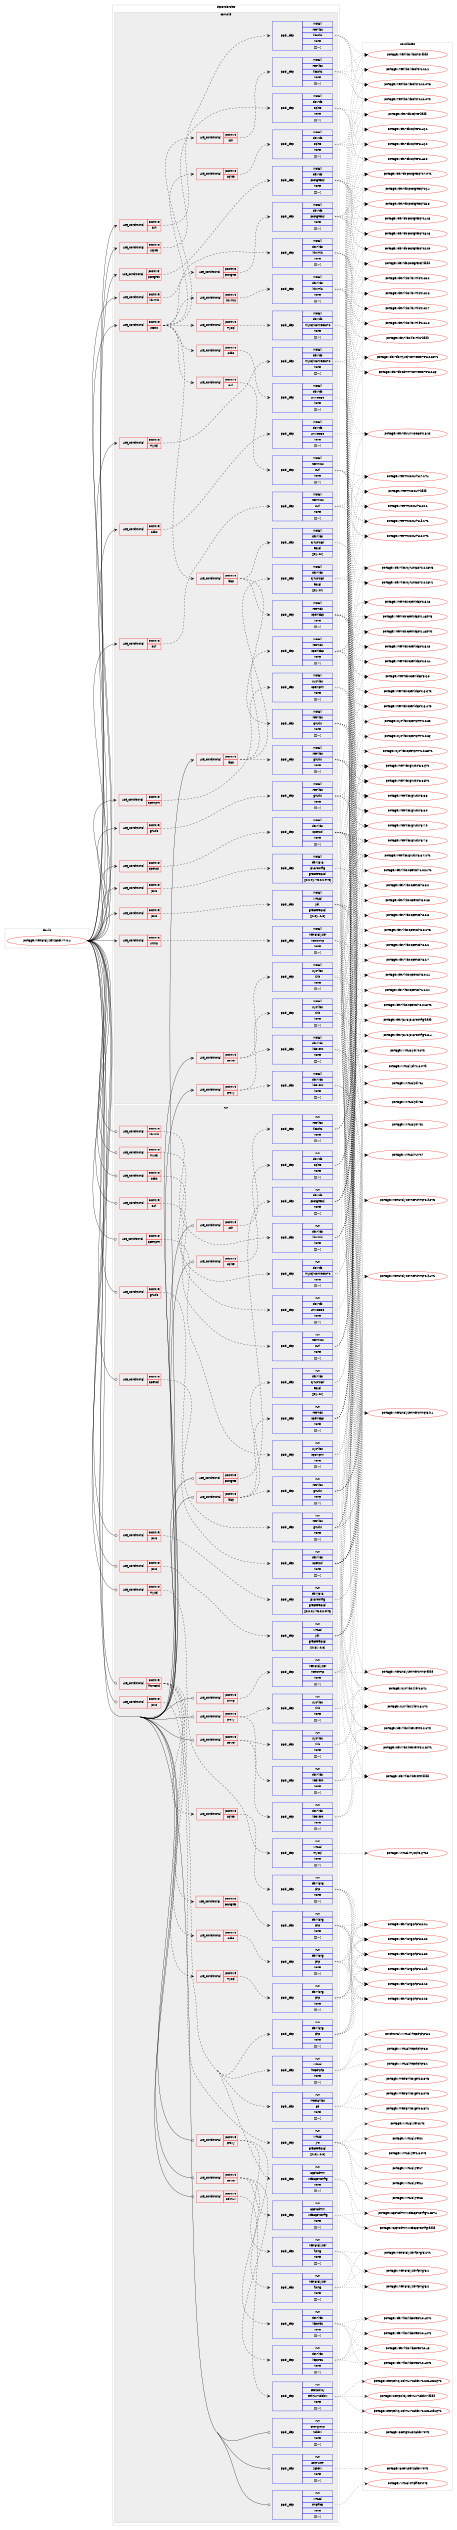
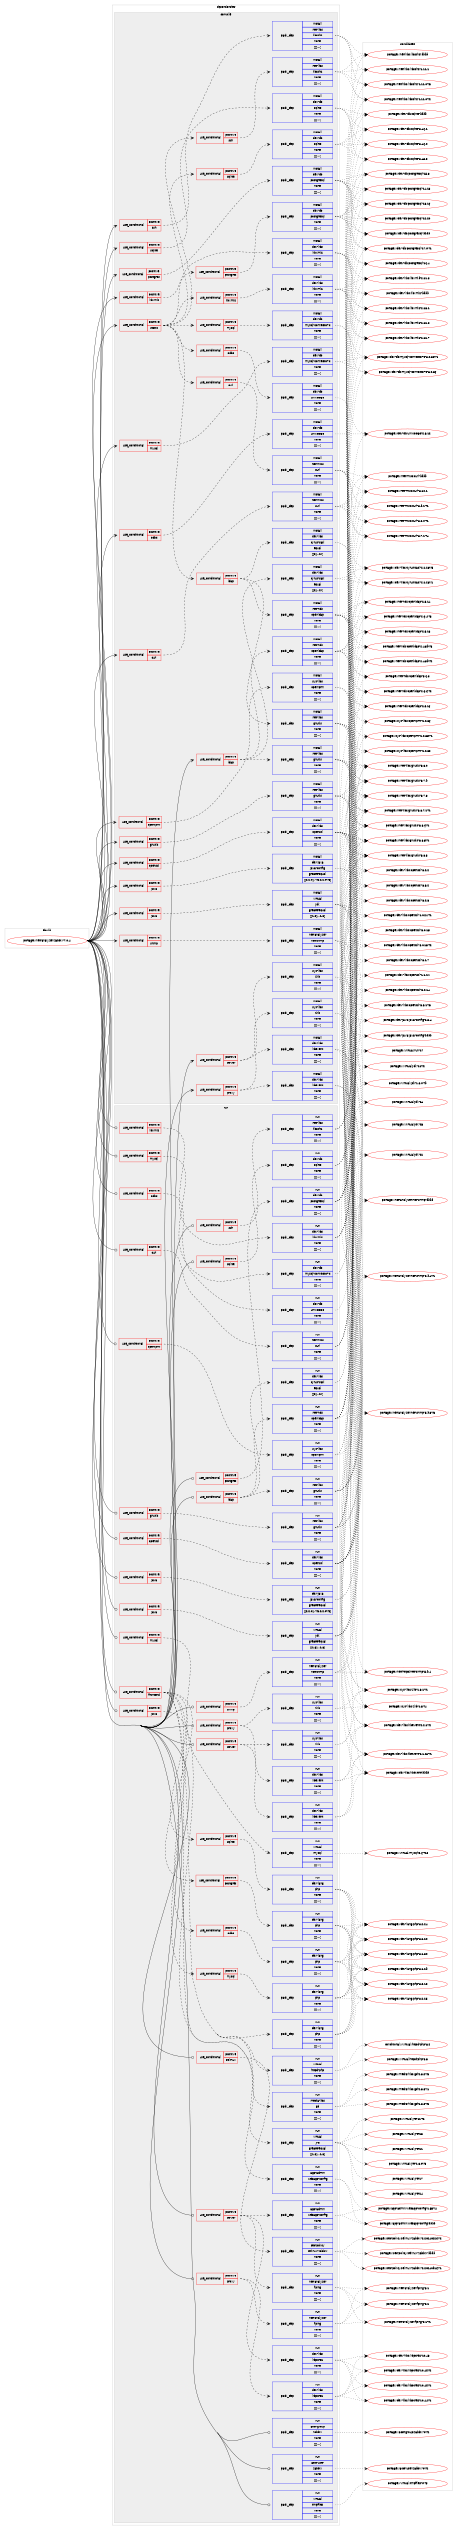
(408, 372) -> (408, 372)
(408, 1413) -> (408, 1672)
(408, 2064) -> none
